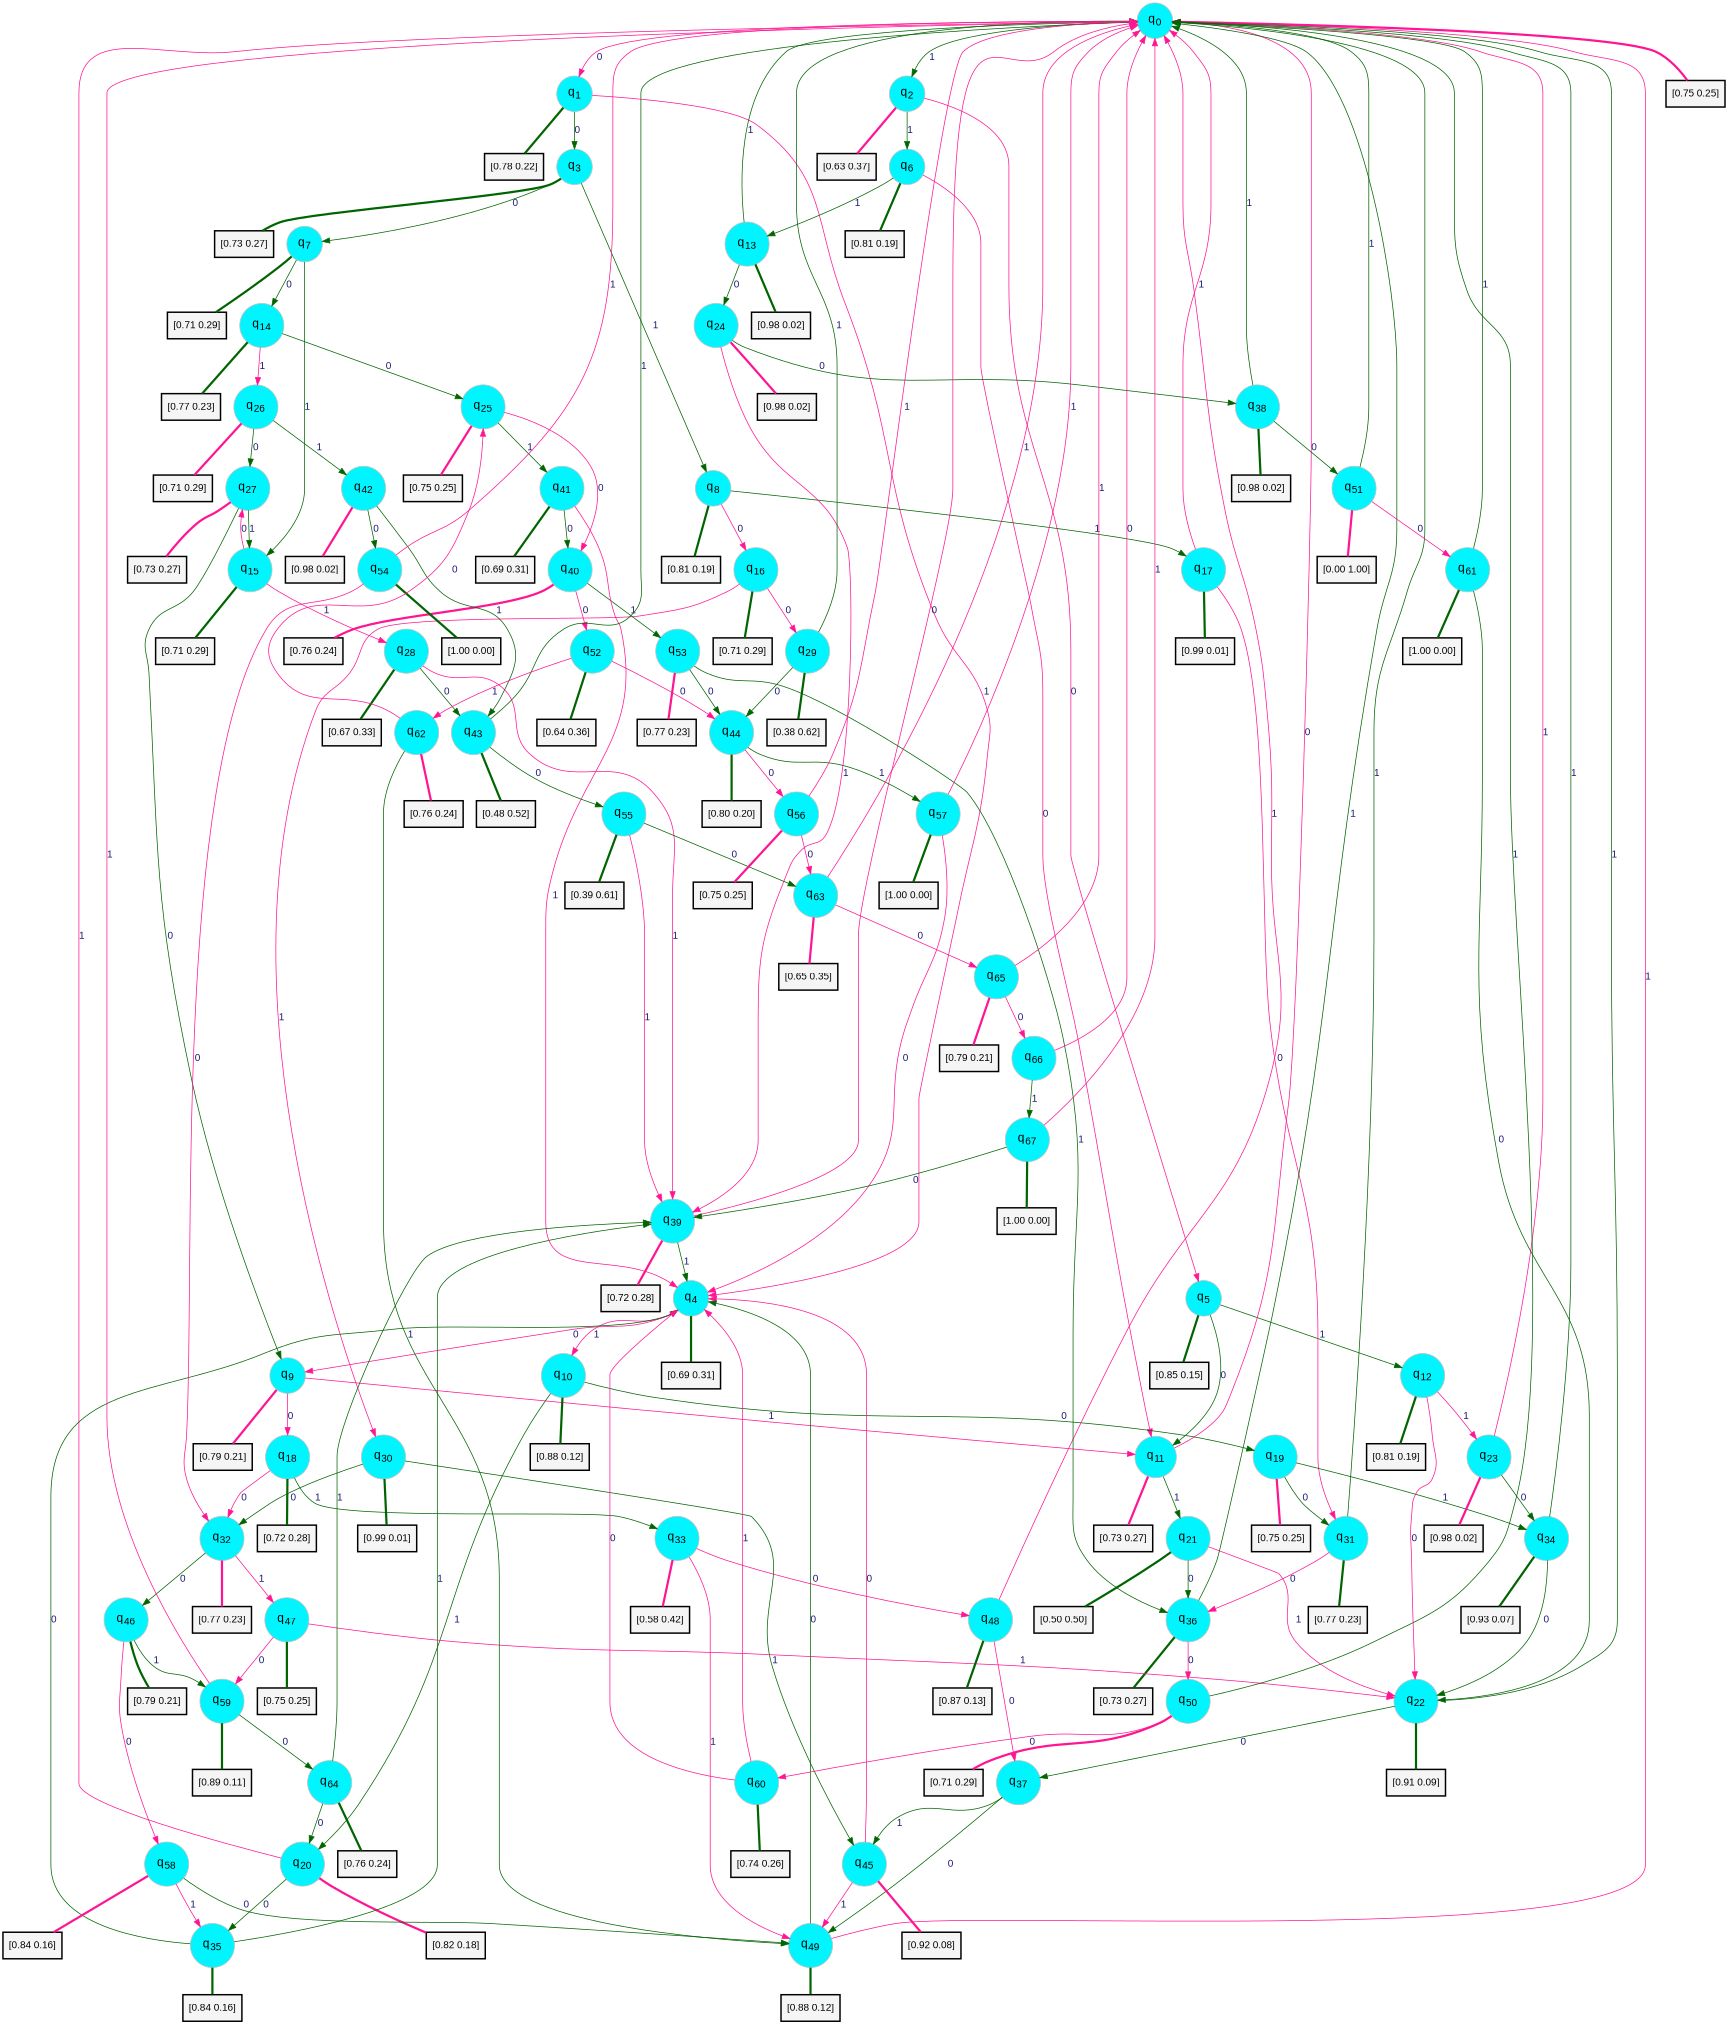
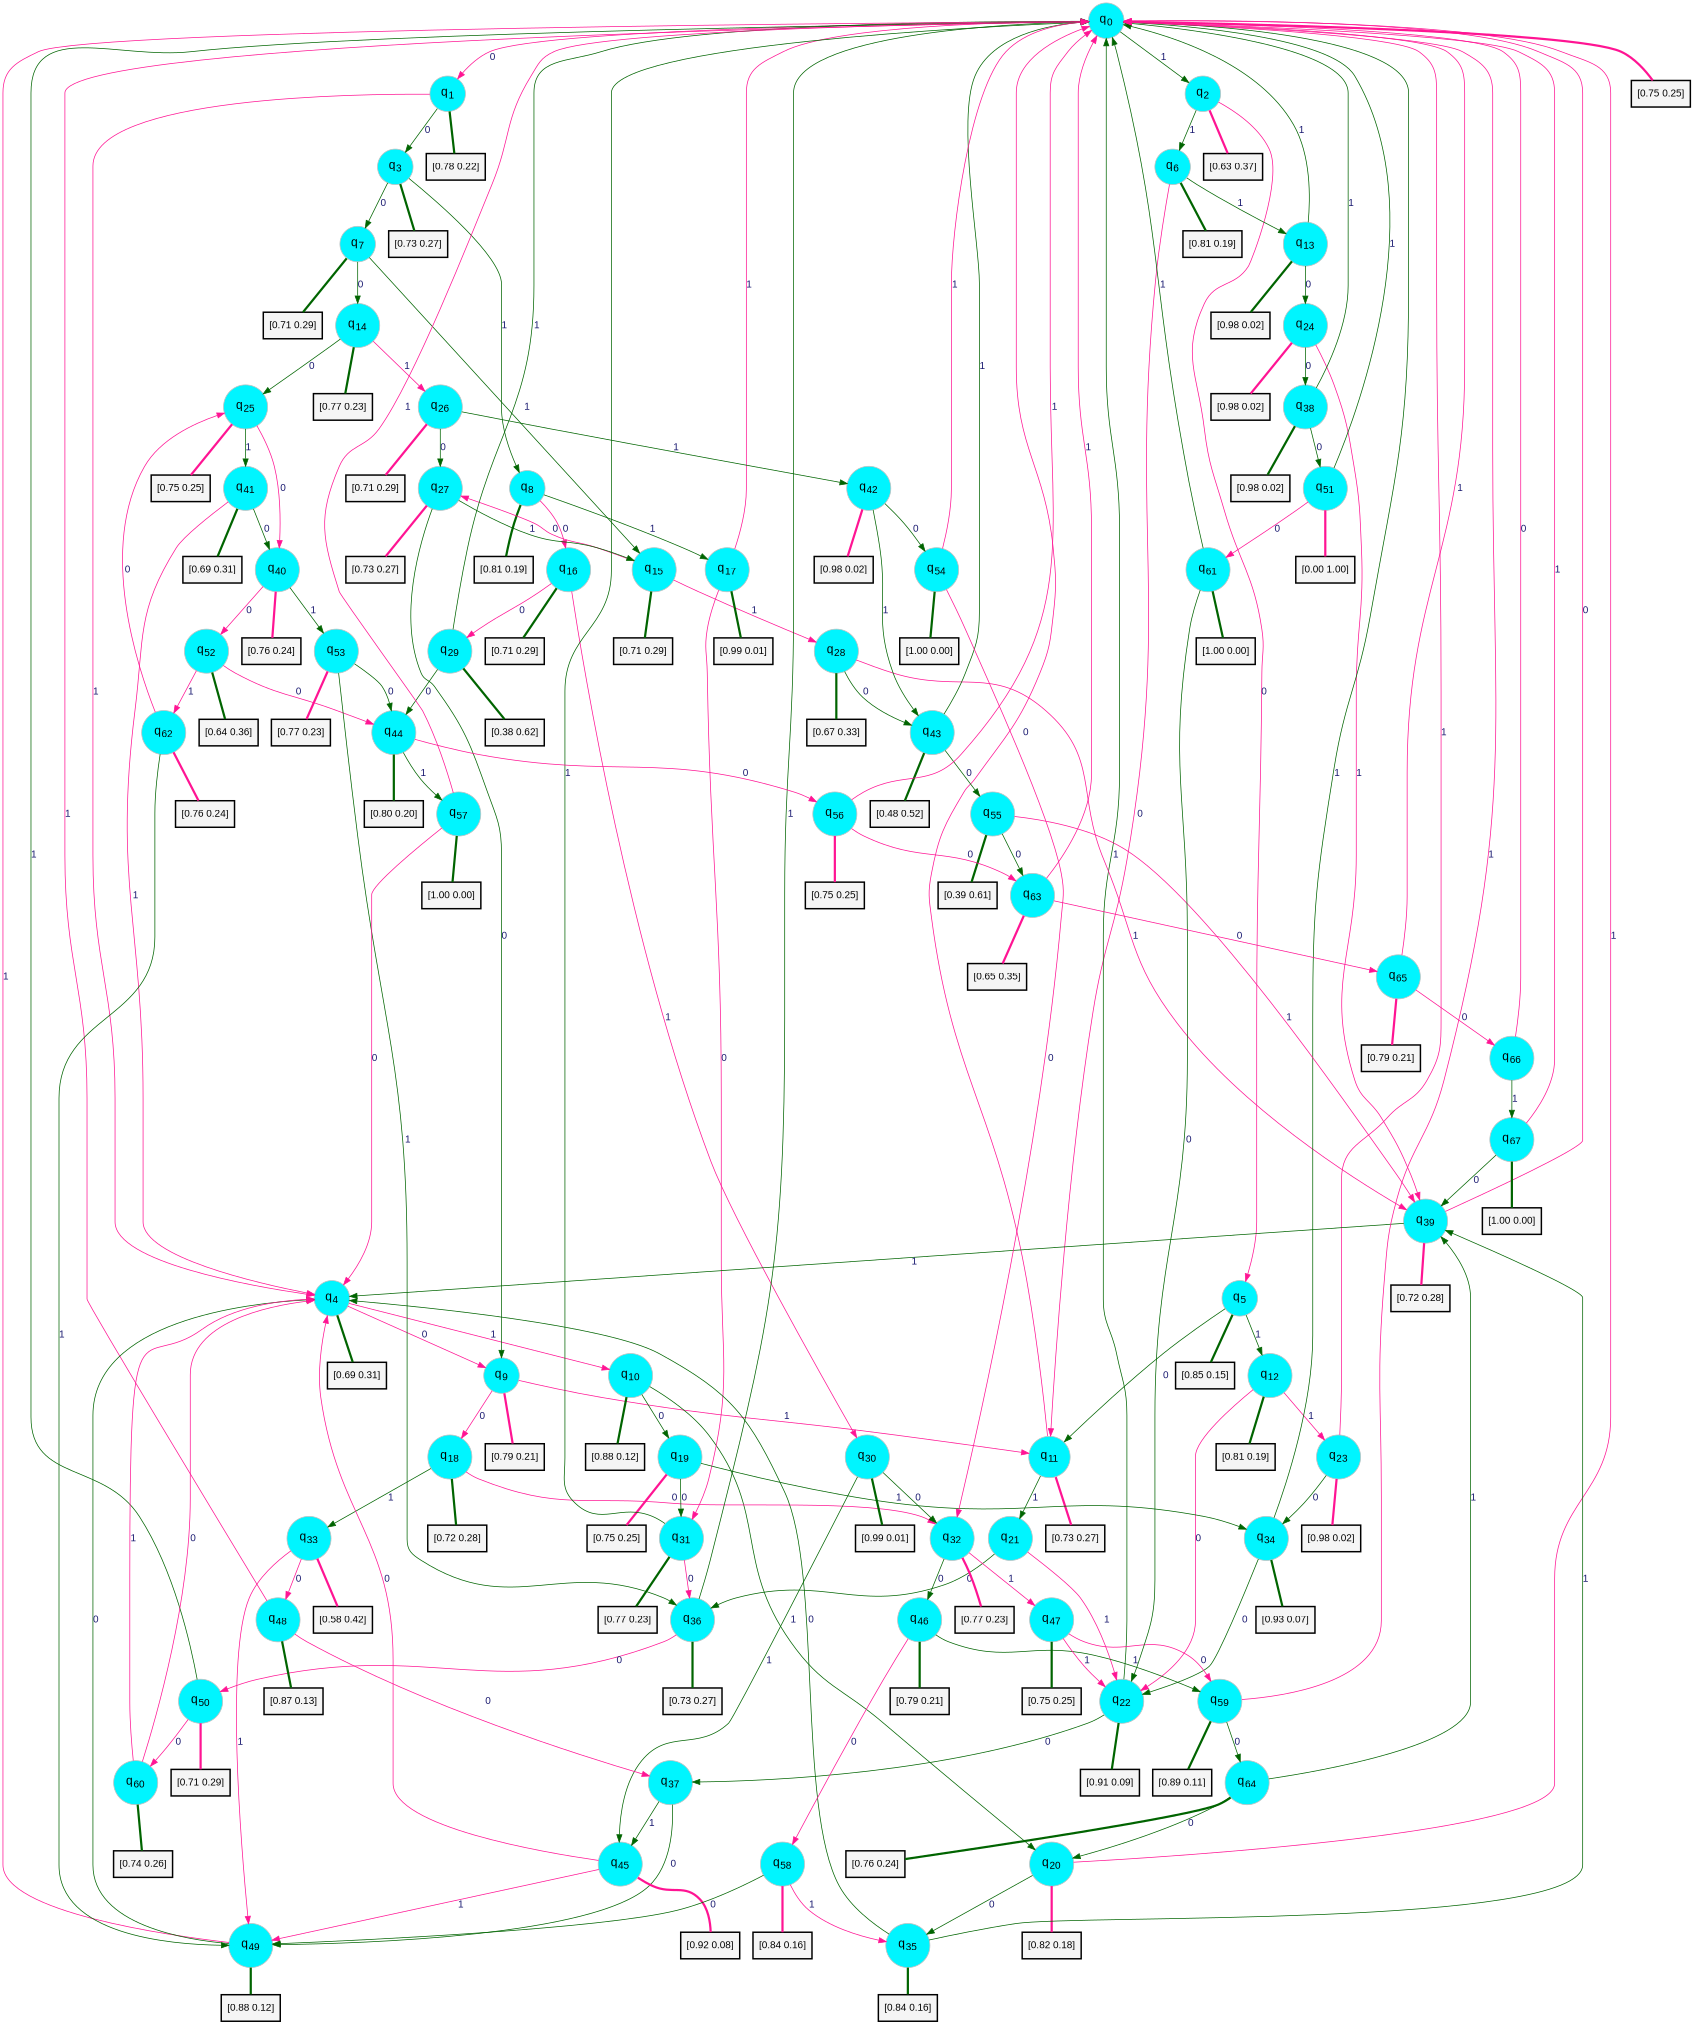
(1063, 1620) -> none
